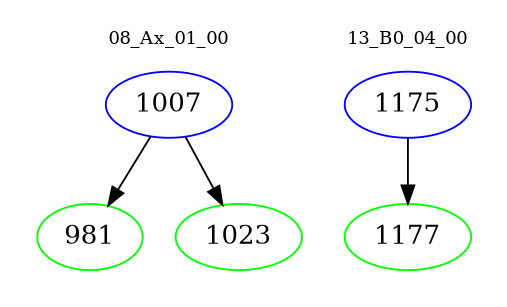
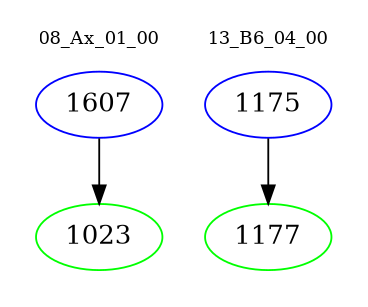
(408, 40) -> (268, 40)
(169, 105) -> (99, 105)
(90, 237) -> none
